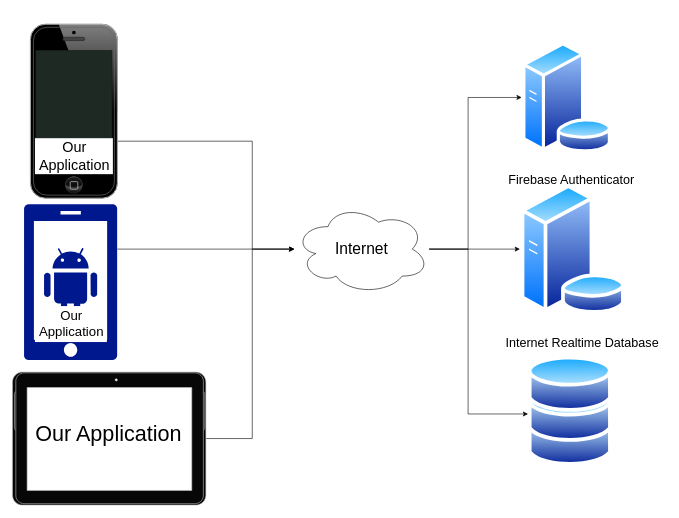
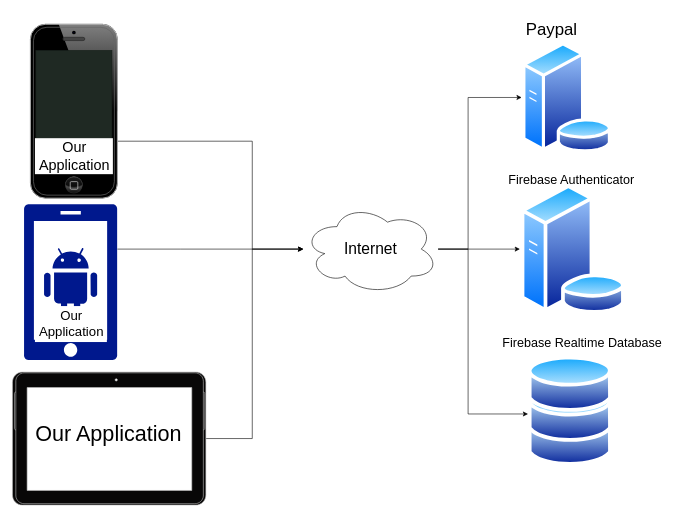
none -> (552, 27)
(362, 249) -> (371, 249)
(583, 342) -> (583, 342)
